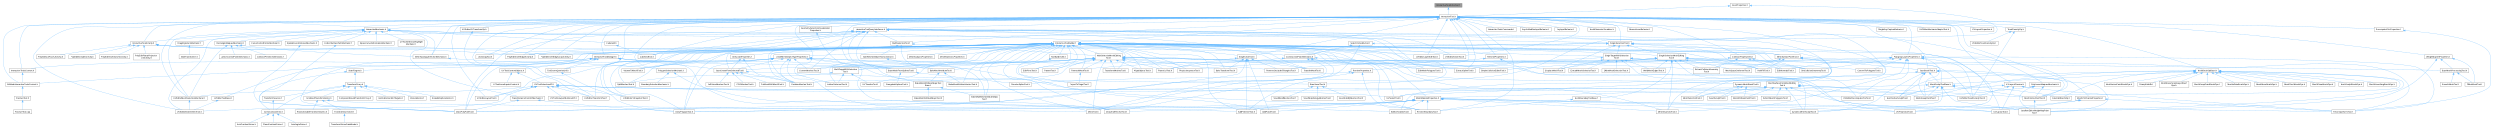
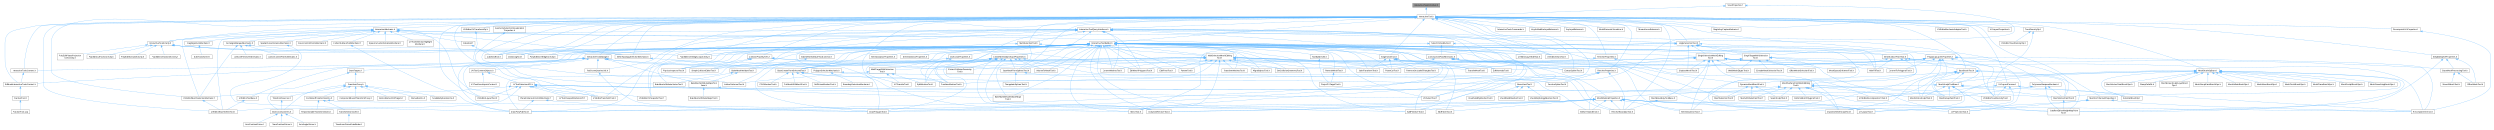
(891, 47) -> none
(1765, 64) -> (731, 64)
